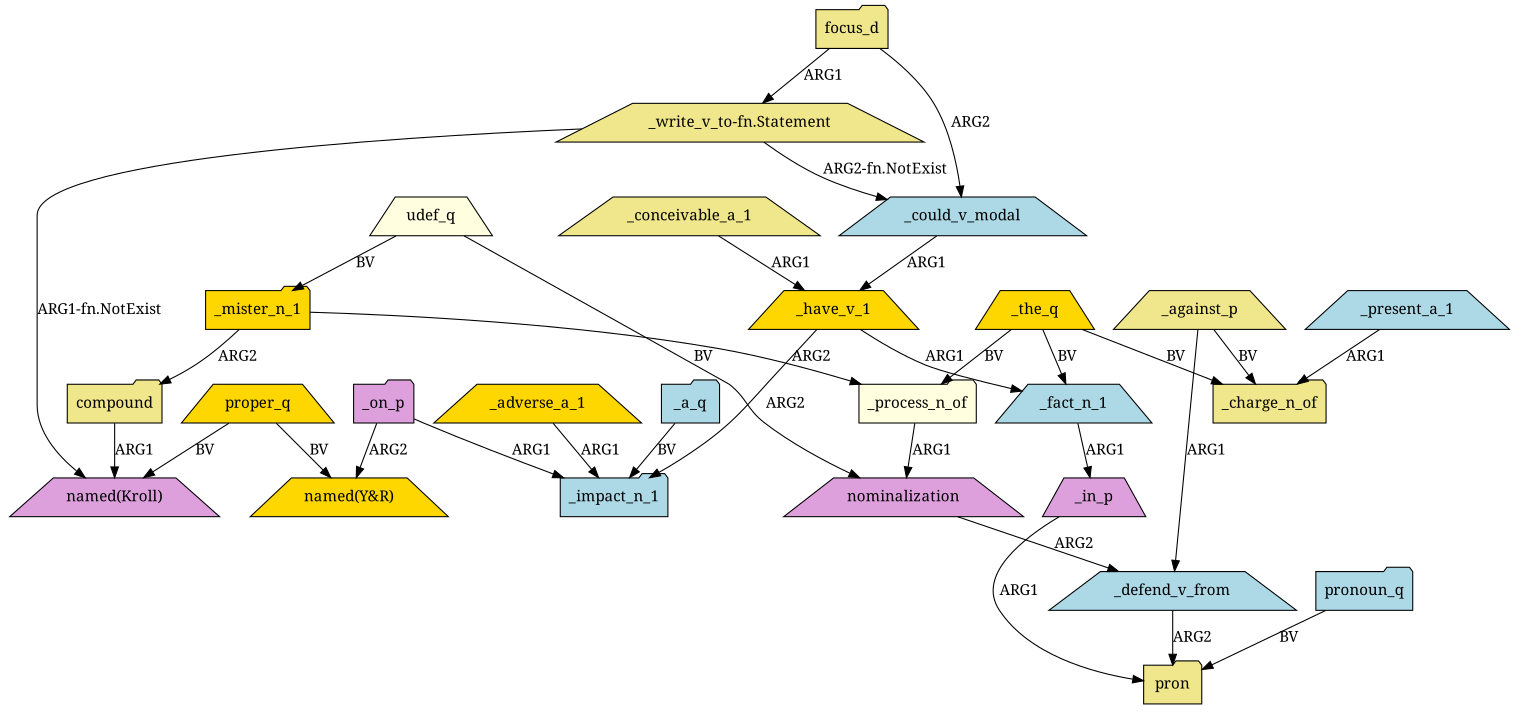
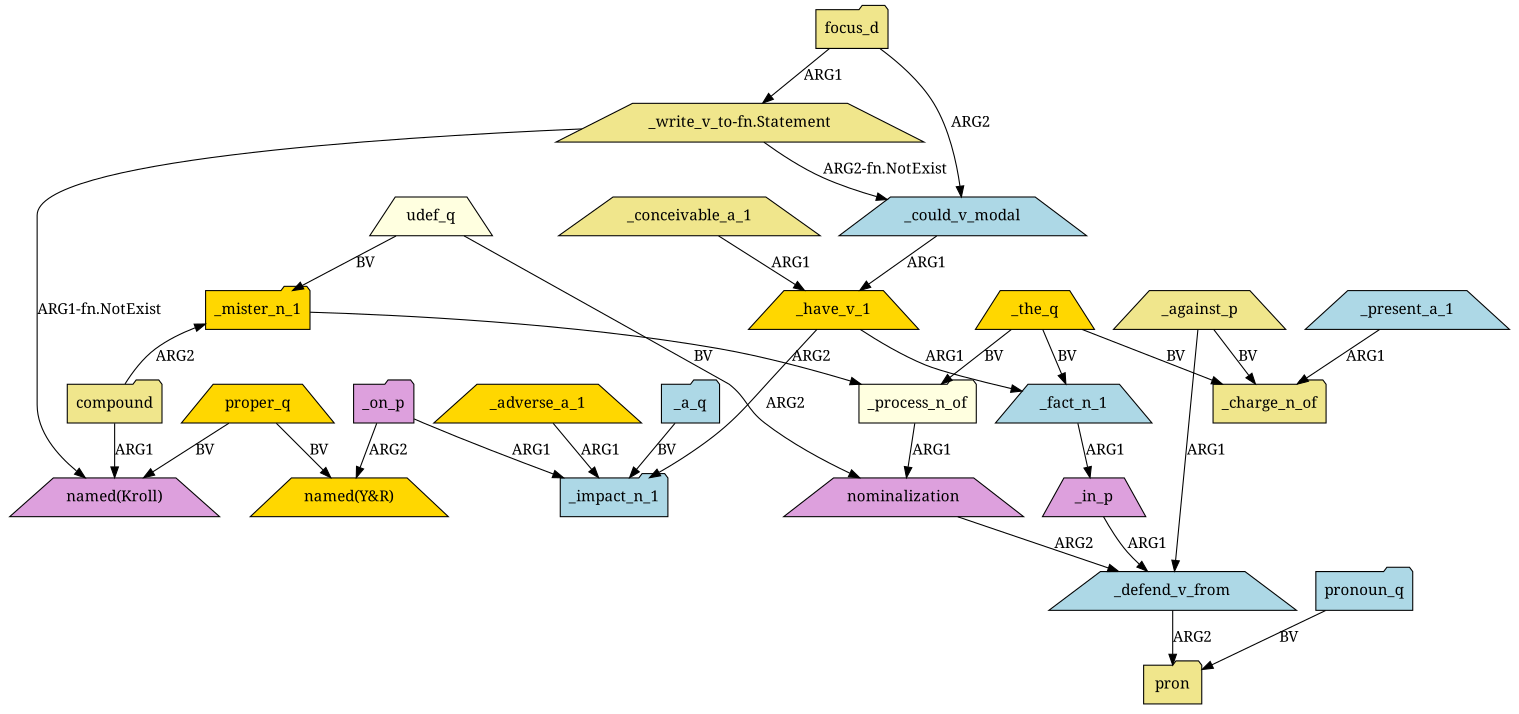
(206, 357) -> (155, 349)
(1009, 622) -> (1119, 542)
